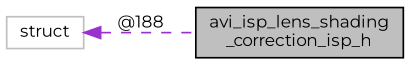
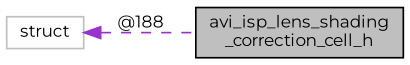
(300, 33) -> (300, 33)
